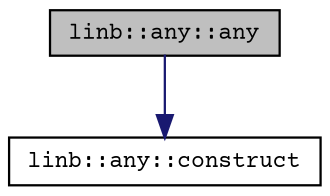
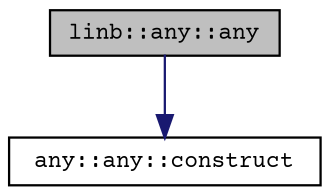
(165, 161) -> (165, 161)
